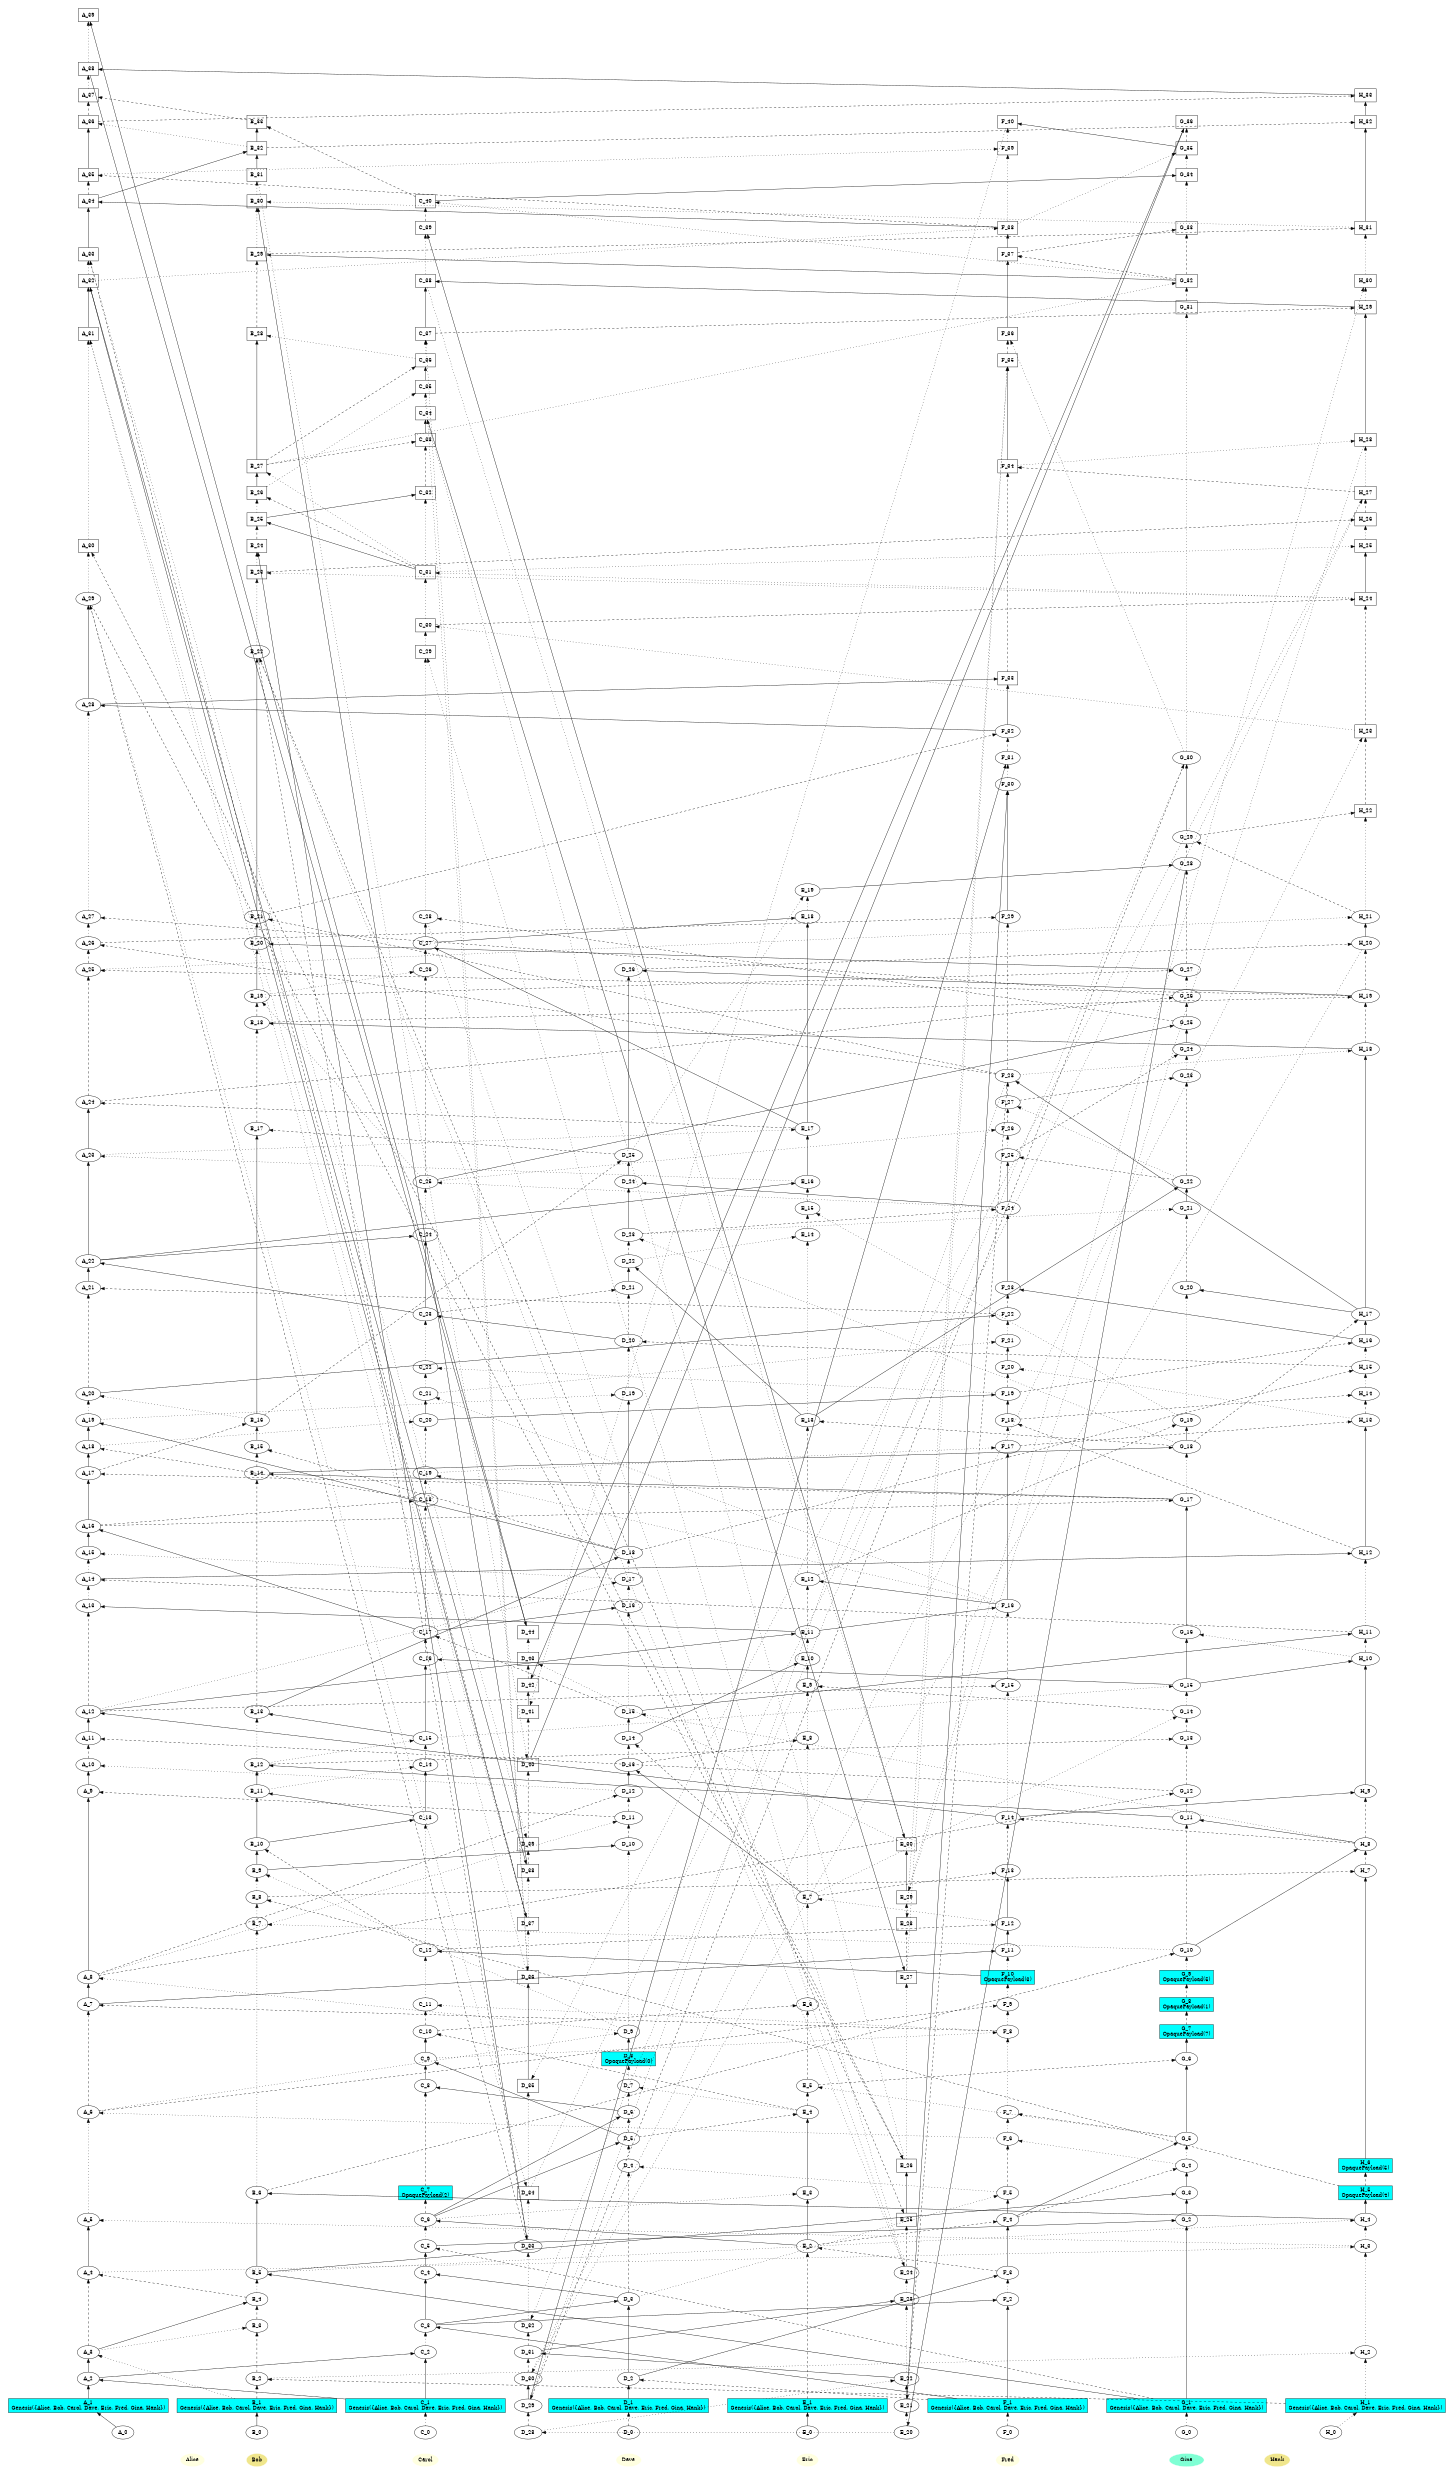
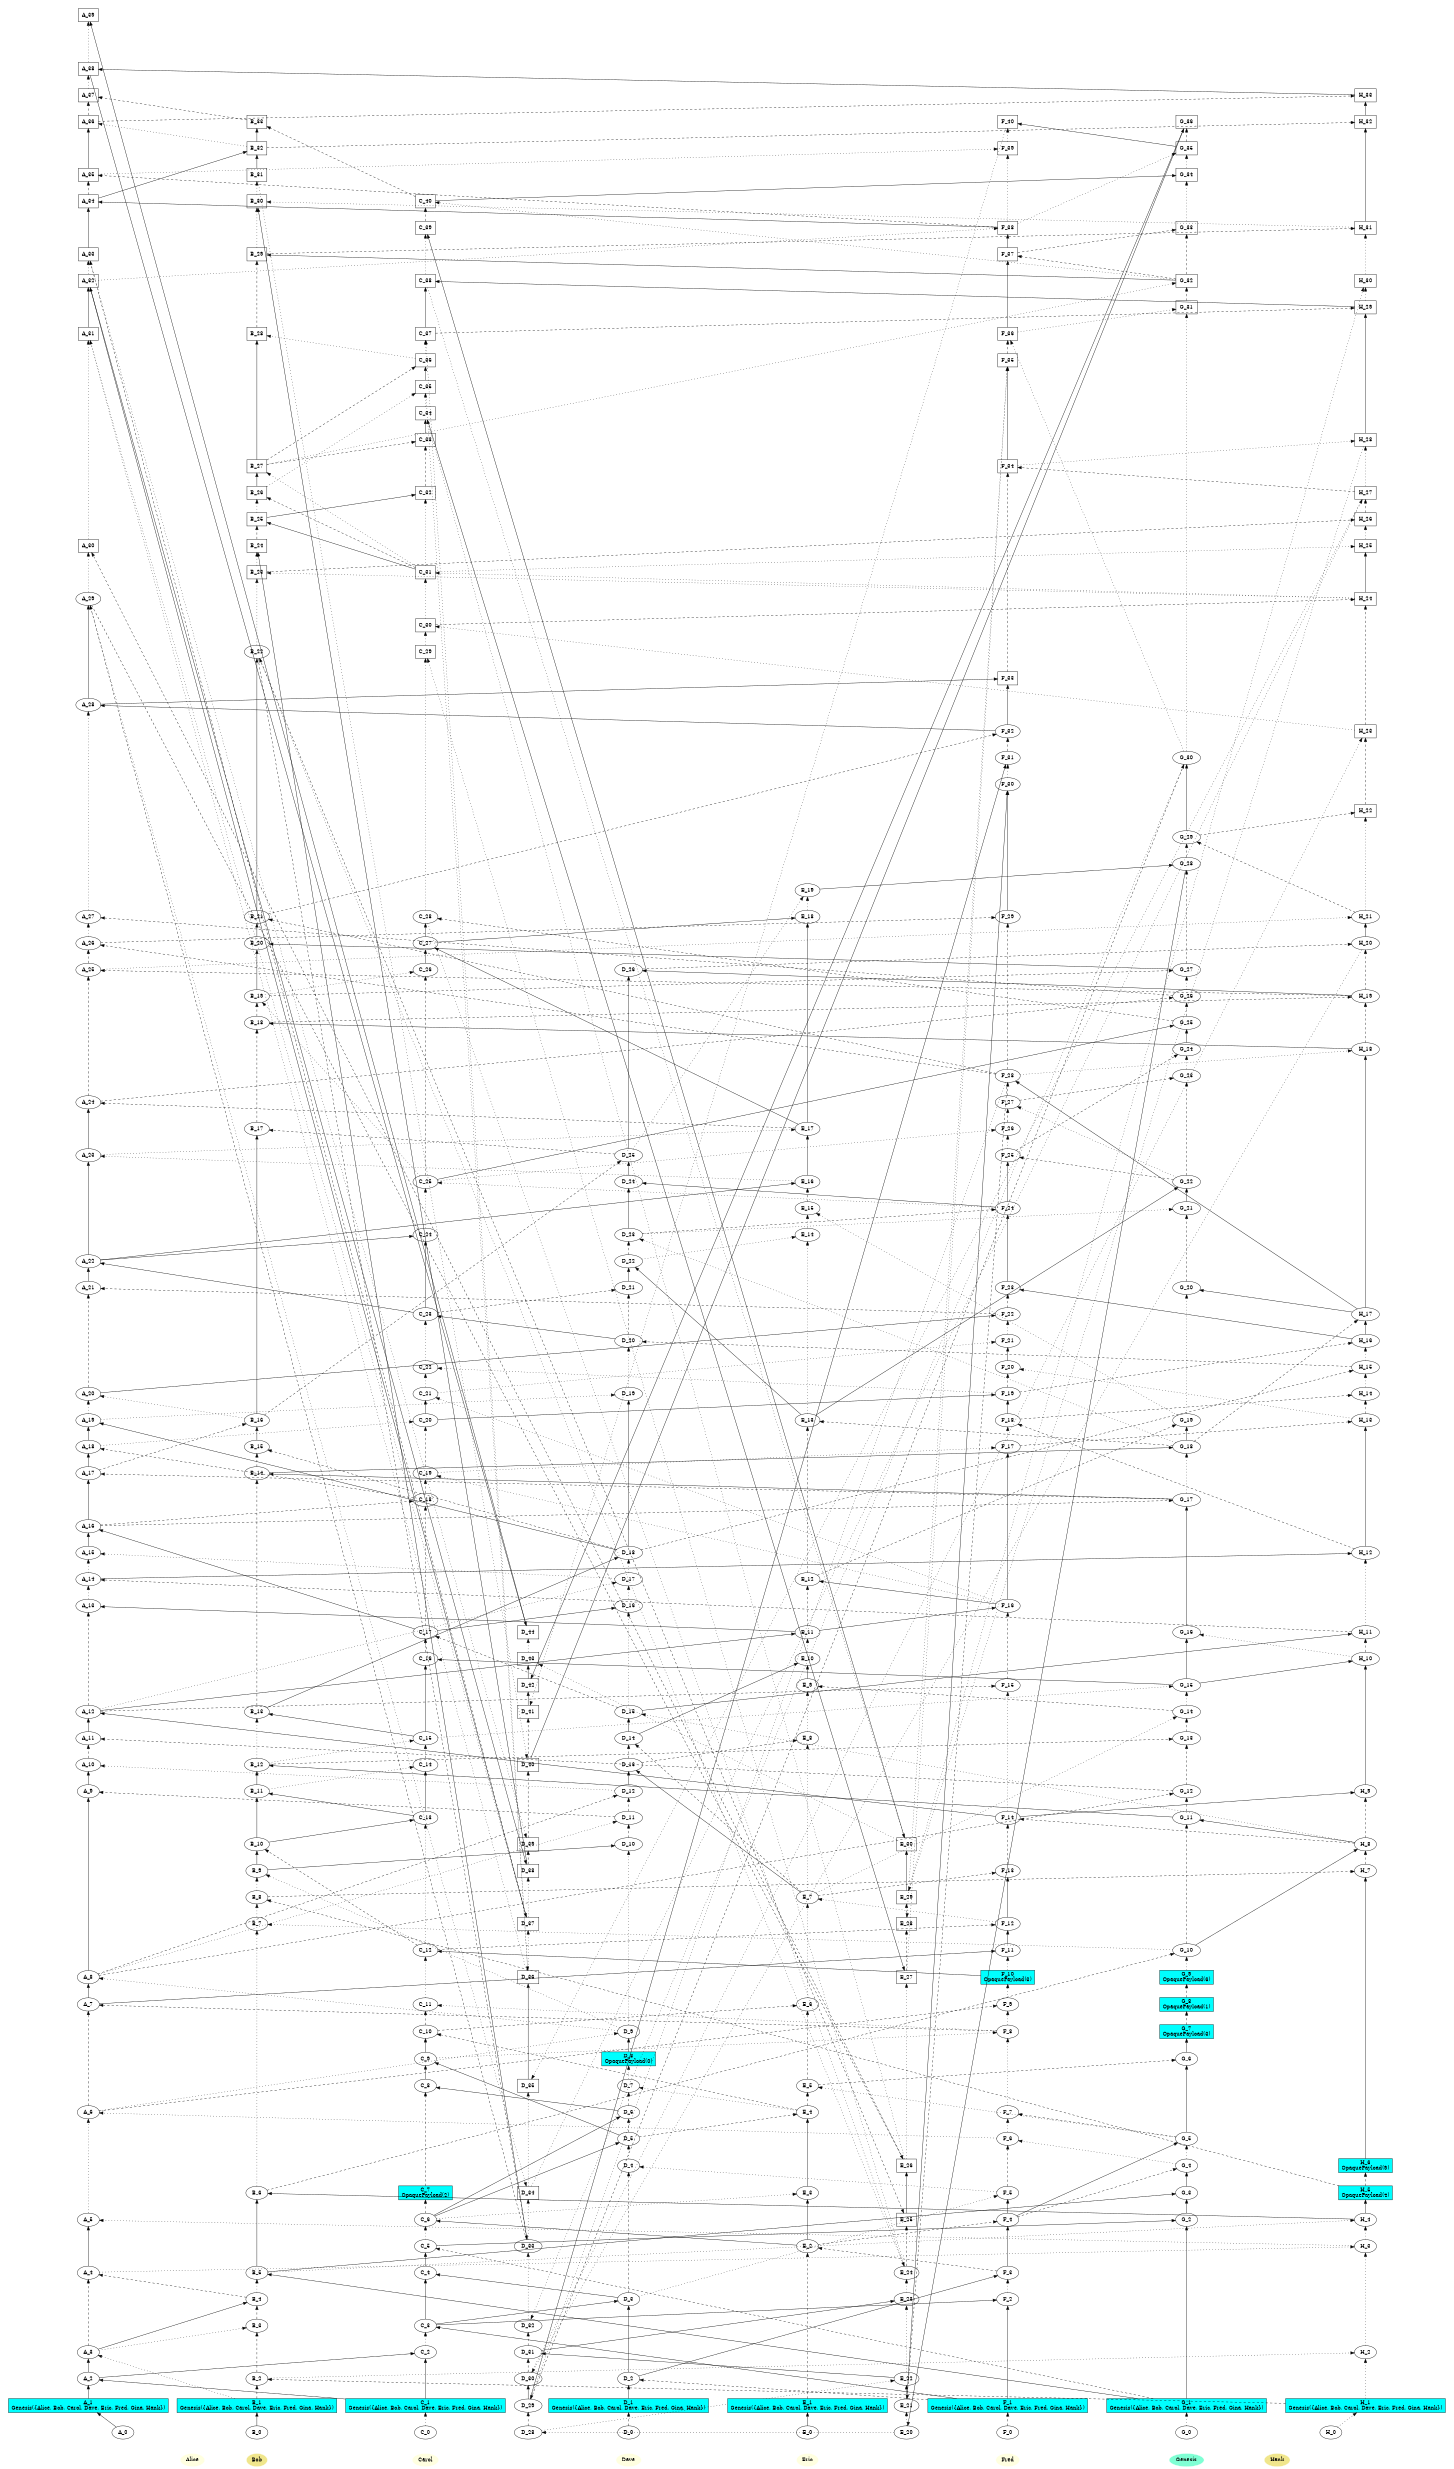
none -> (1095, 321)
(528, 1675) -> (528, 1675)
(1187, 1980) -> (1187, 1980)
(1187, 2034) -> (1187, 2034)
(1365, 2168) -> (1365, 2168)
(1187, 2460) -> (1187, 2460)
